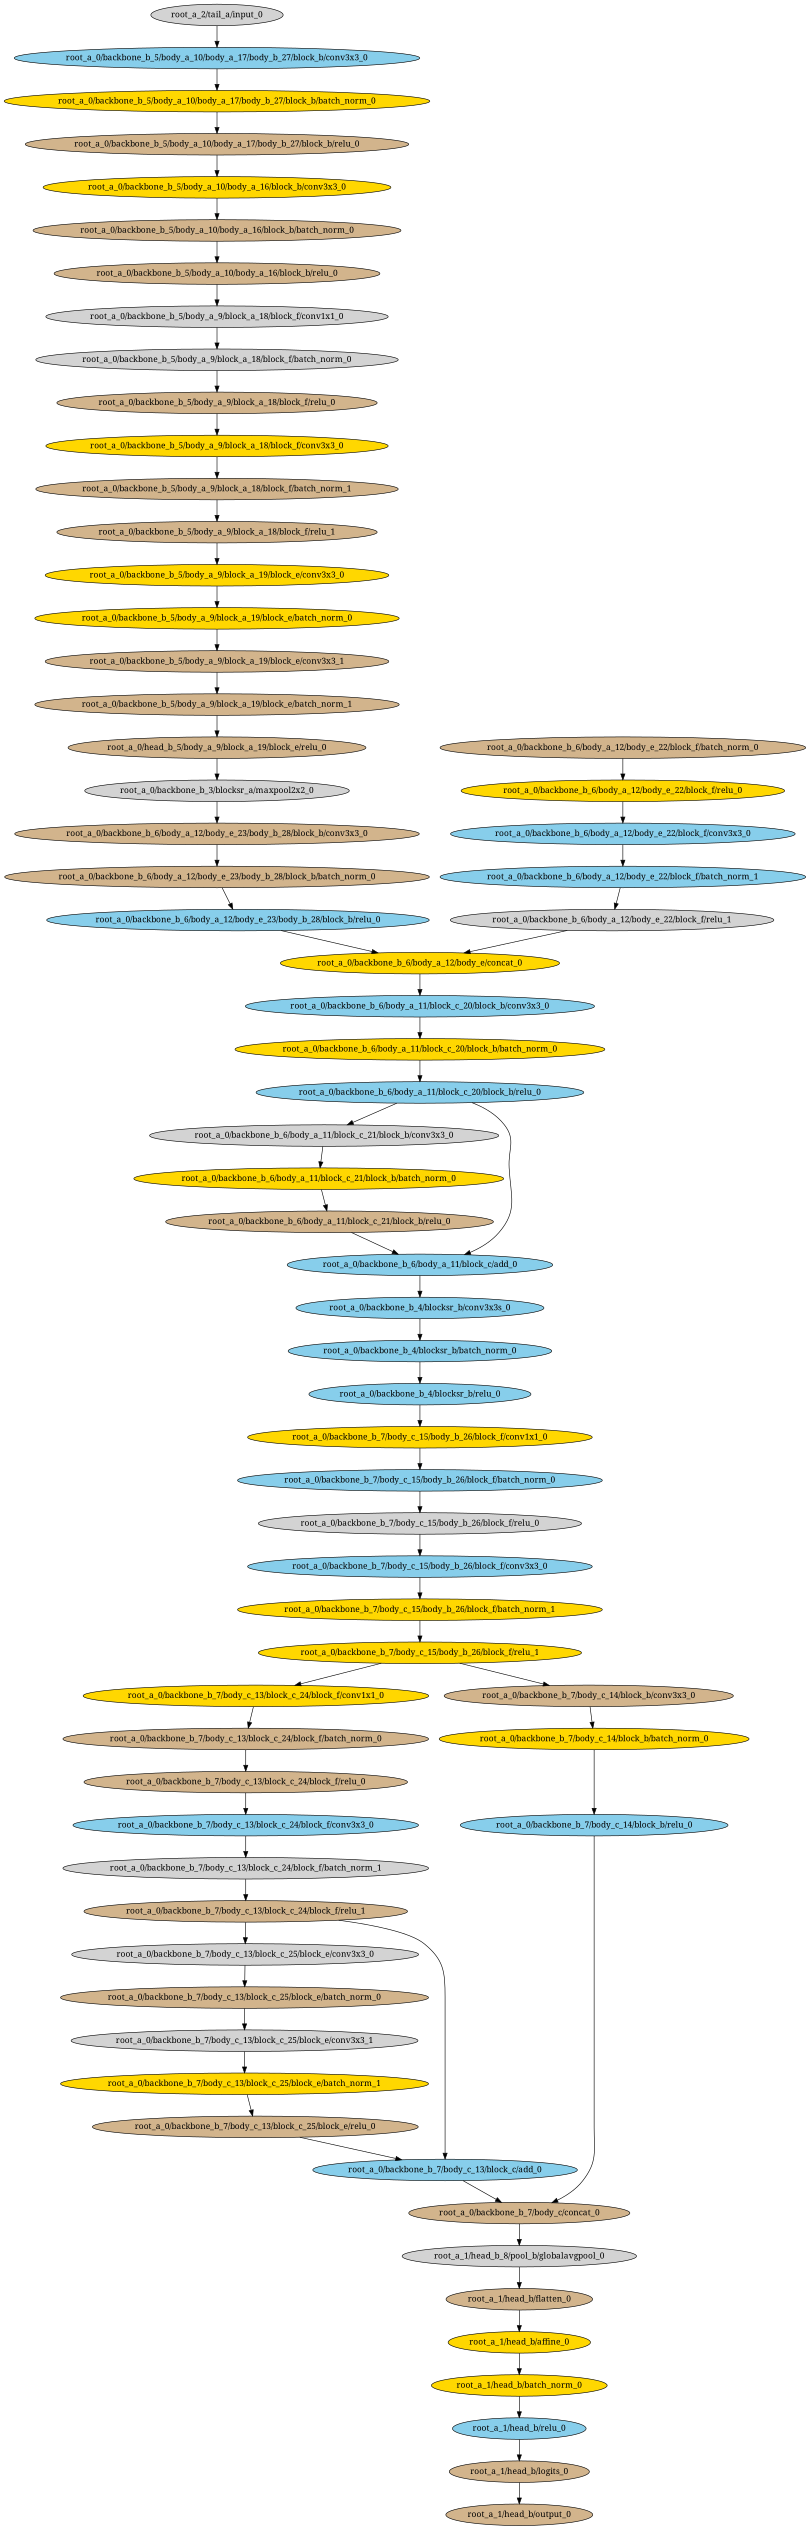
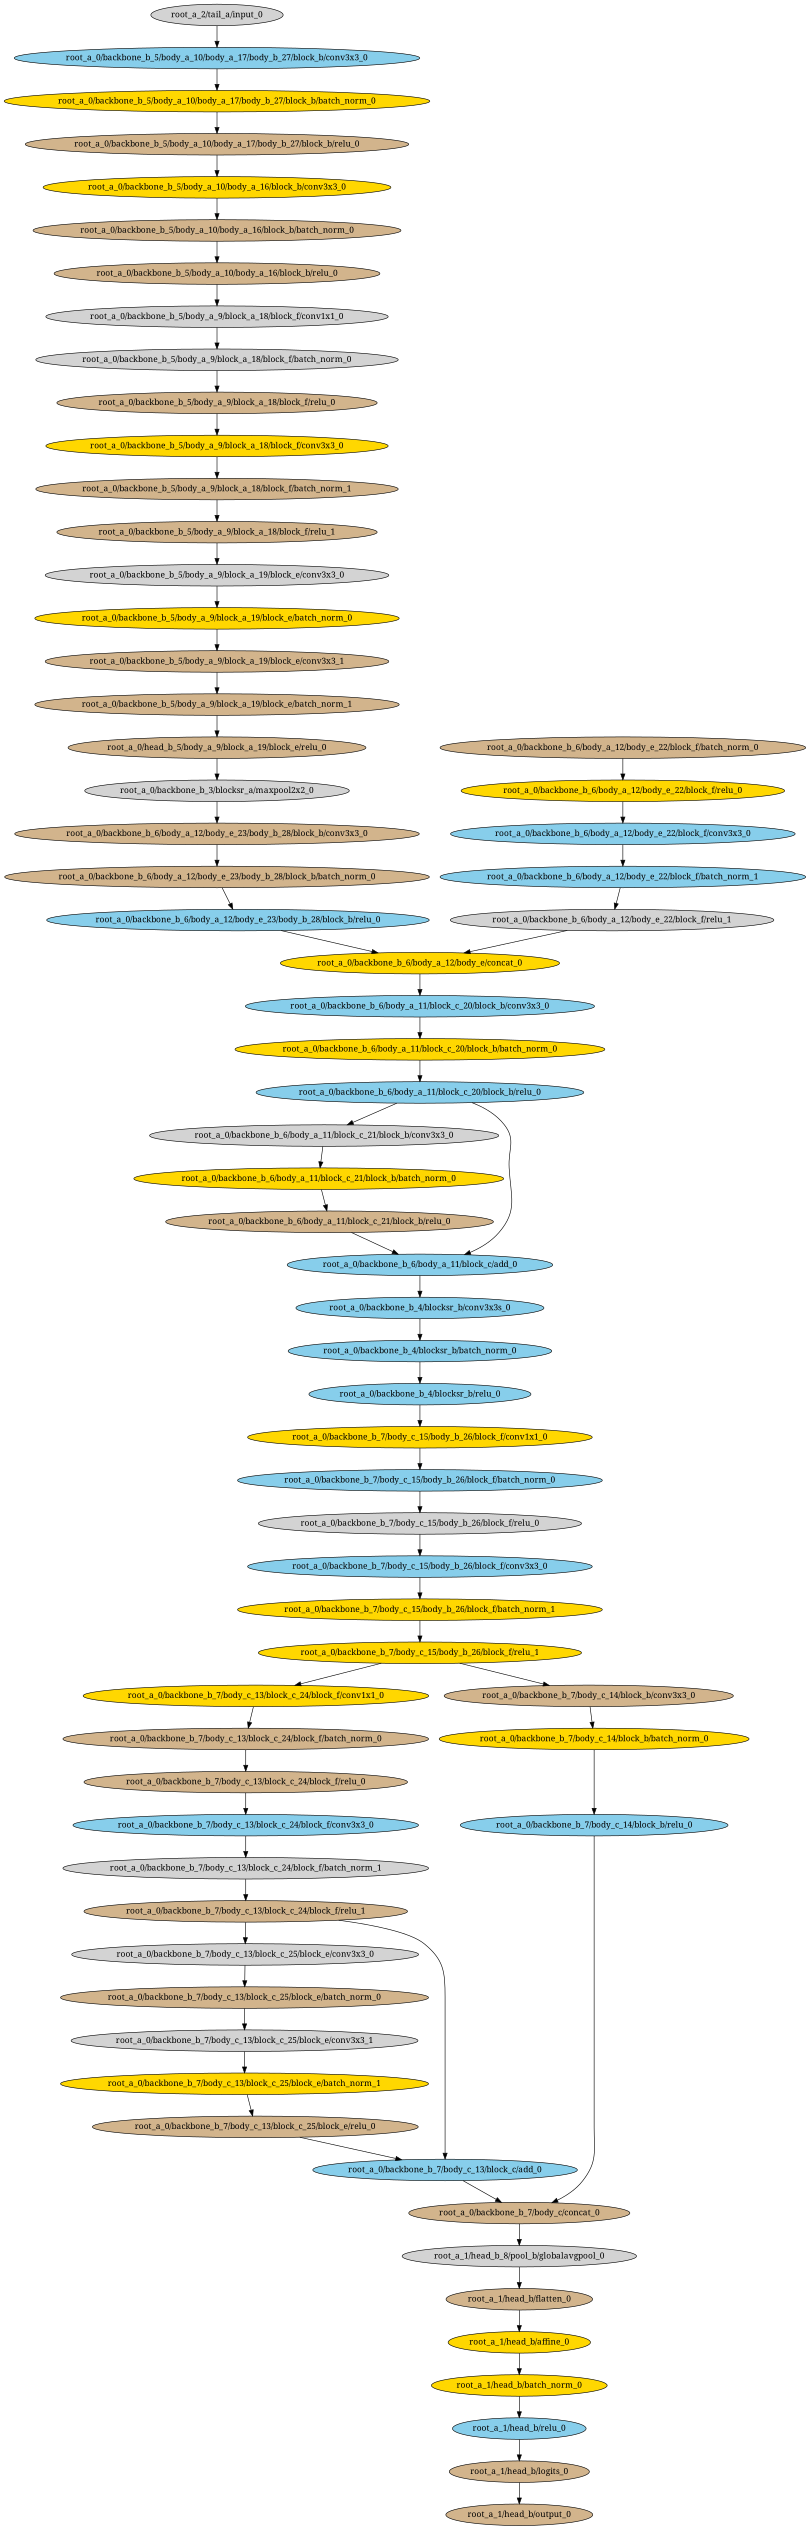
(217, 575) -> (217, 575)
